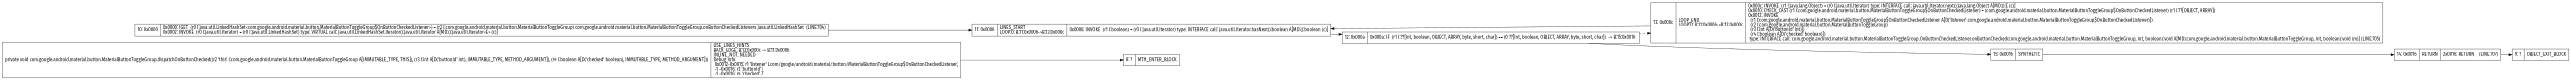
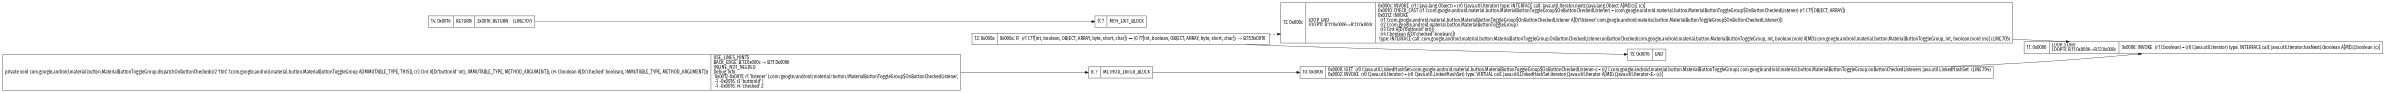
(1765, 16) -> (1394, 16)
(1013, 28) -> (2064, 45)
(1335, 34) -> none
(2029, 55) -> (1659, 55)
(2217, 55) -> none
(2546, 55) -> (1127, 21)
(1157, 60) -> (1127, 72)
none -> (1225, 72)
